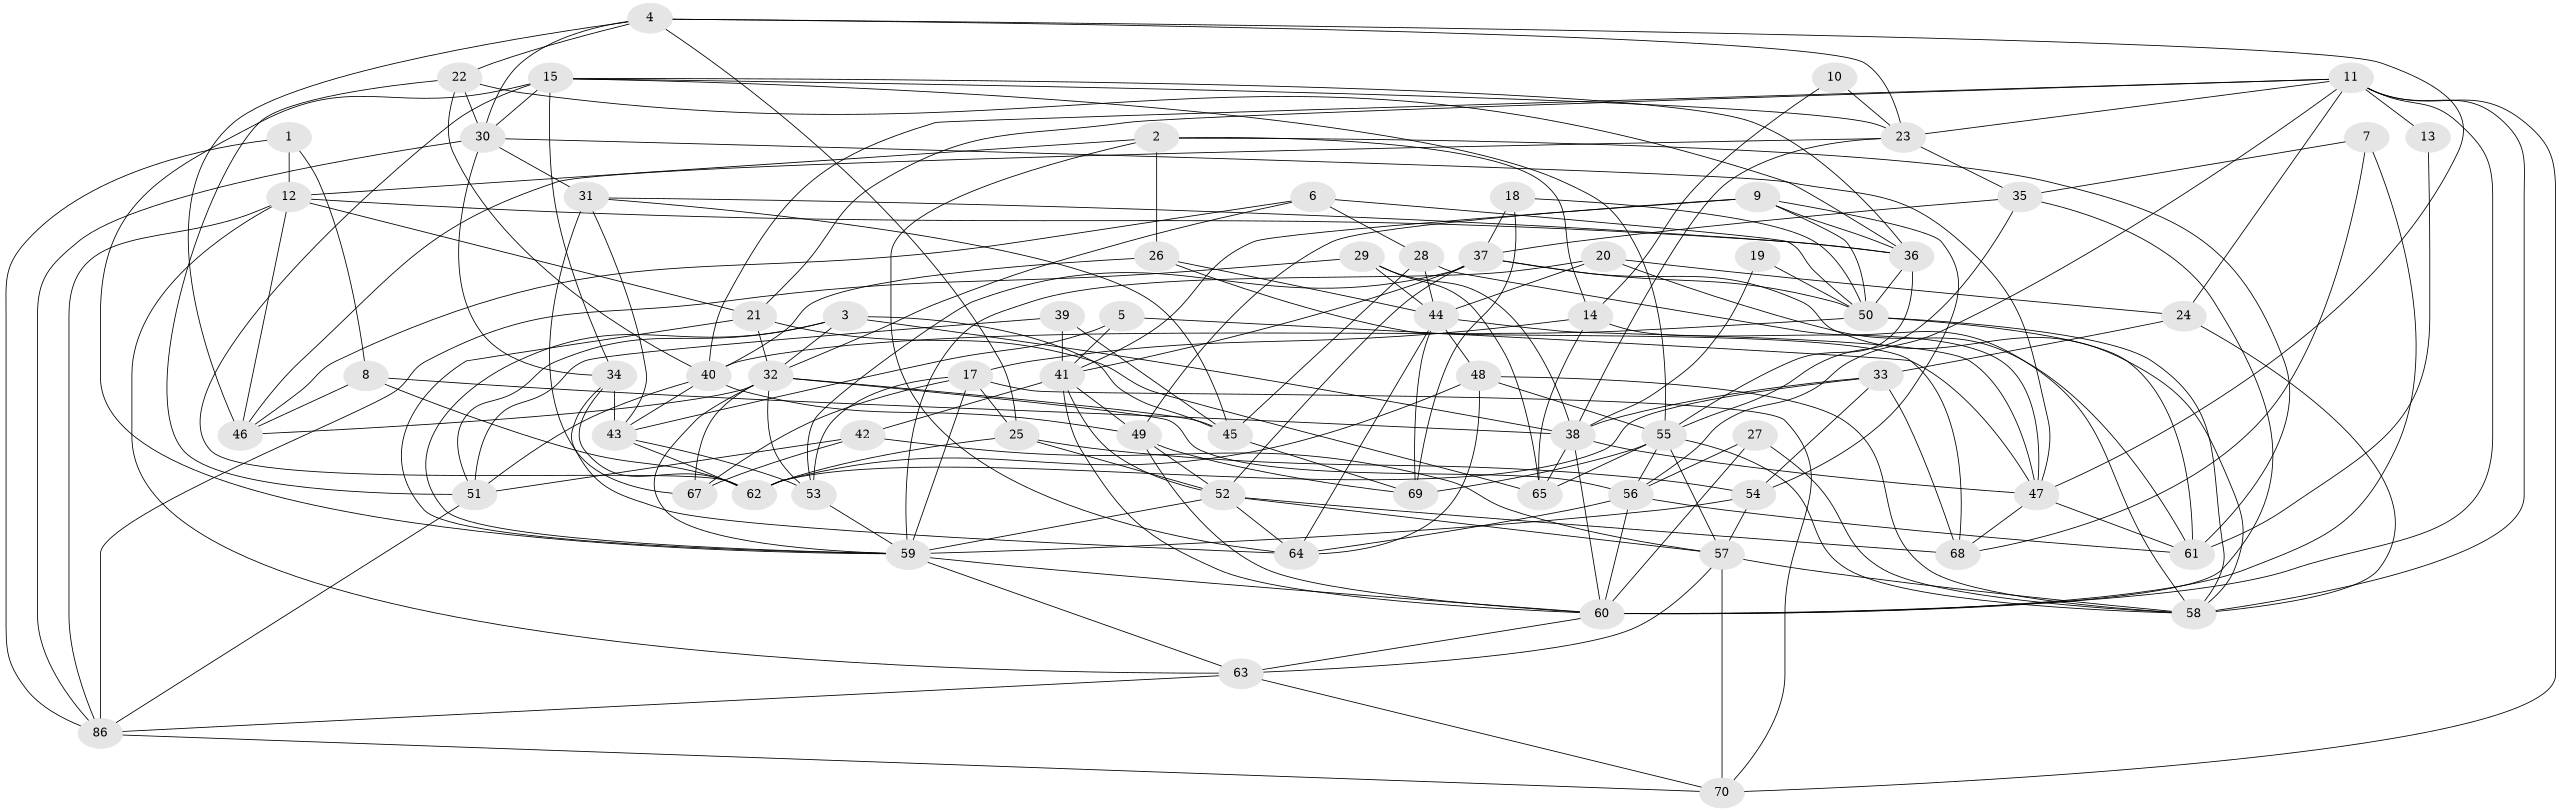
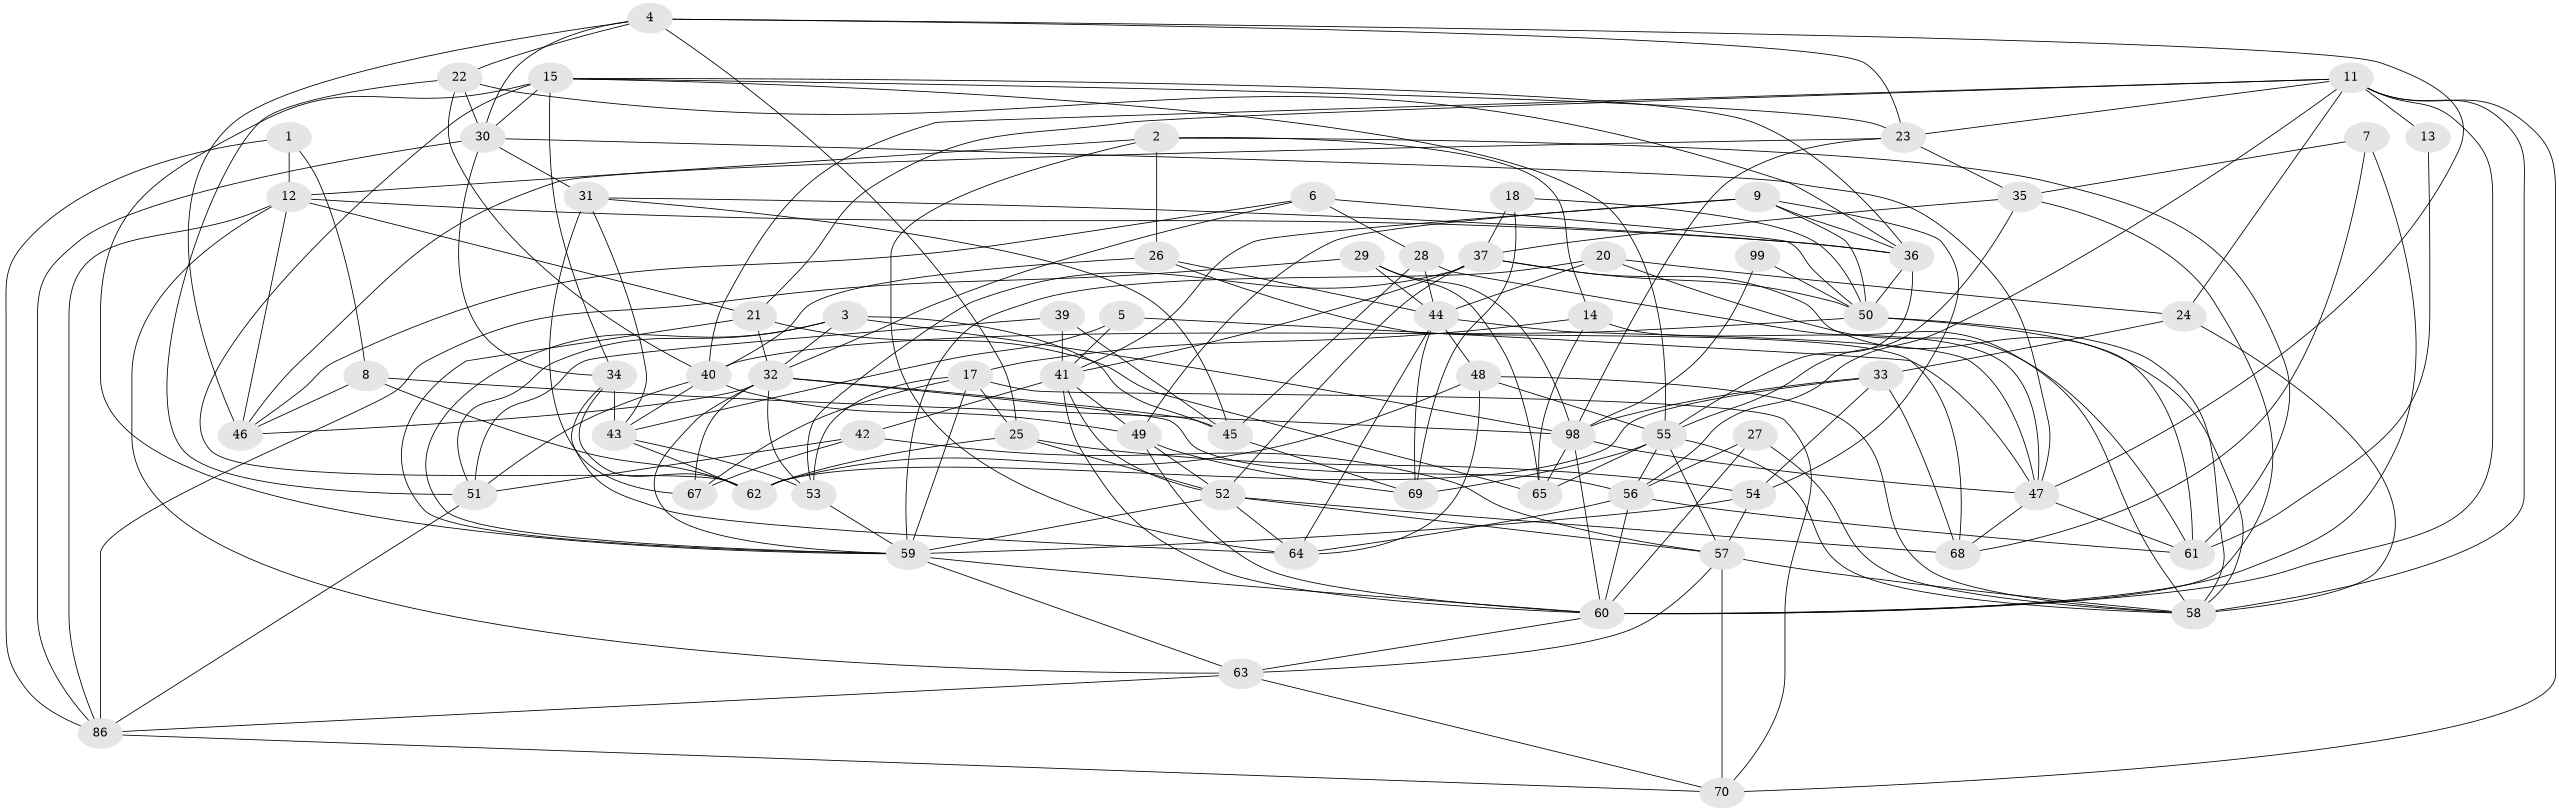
(1835, 78) -> none
(1758, 257) -> (1758, 257)
(1573, 435) -> (1573, 435)
